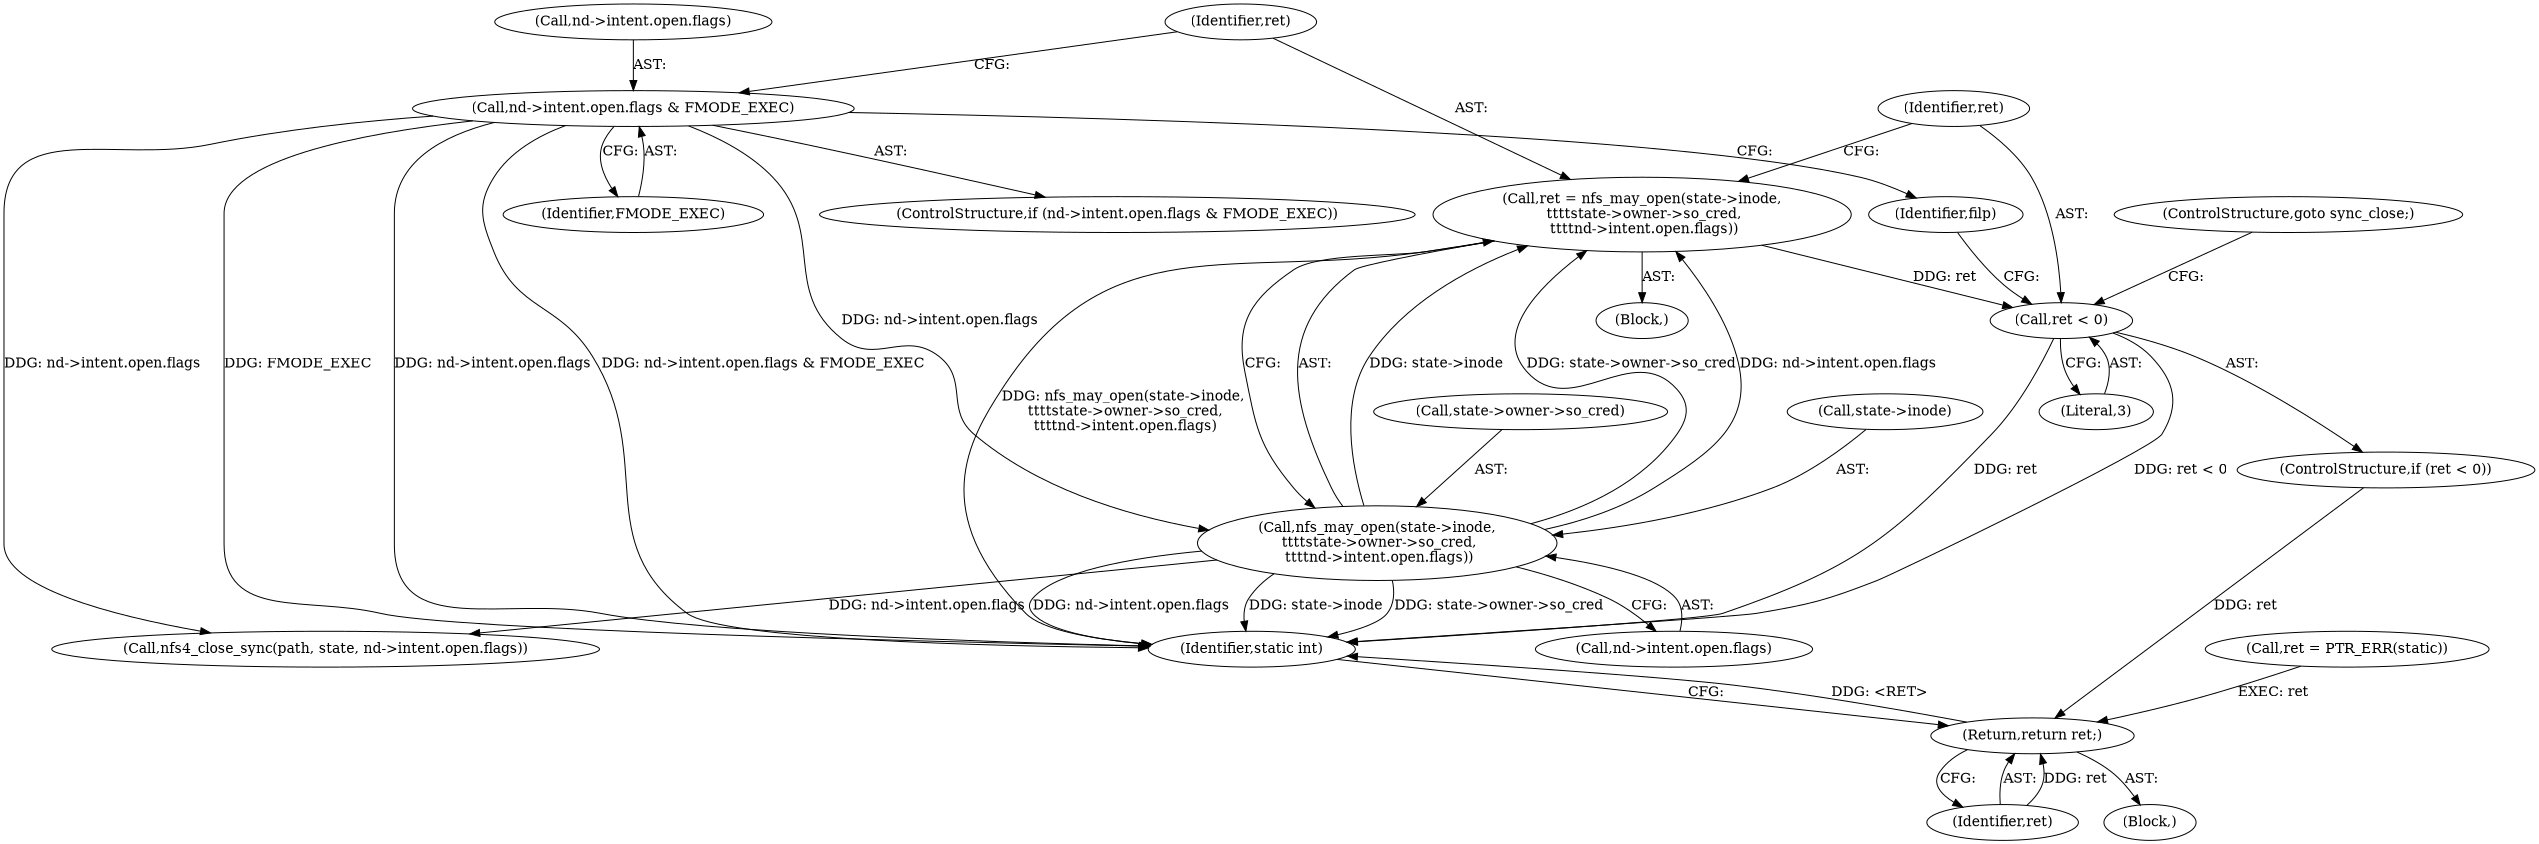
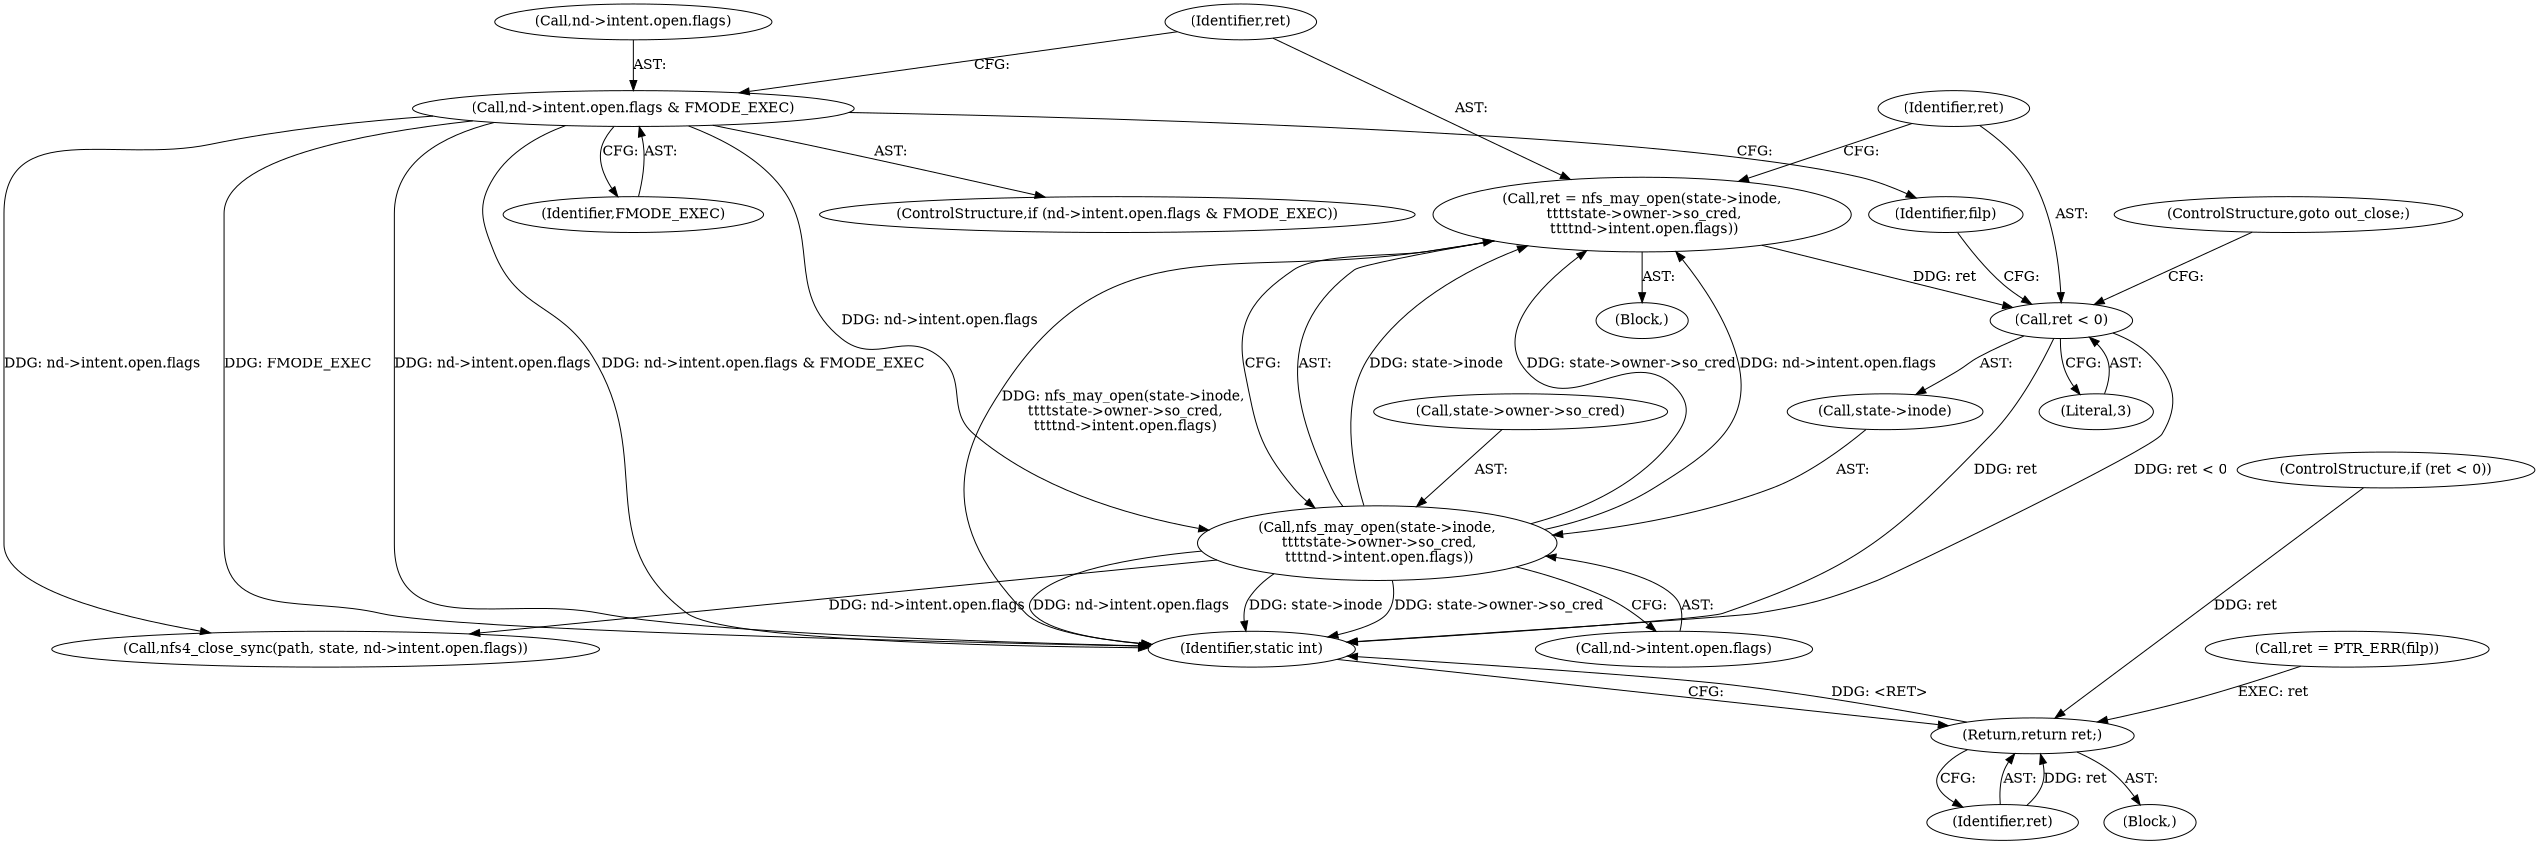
(2288, 215) -> (2288, 215)
(2240, 378) -> (1973, 360)
(2347, 649) -> (2347, 649)
